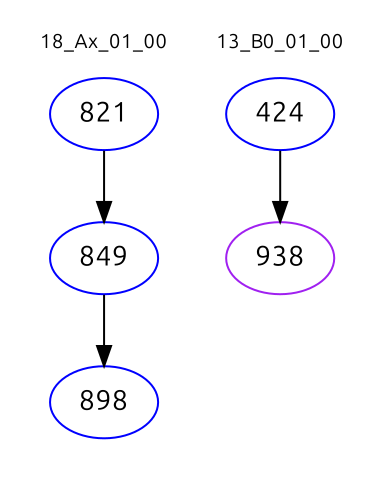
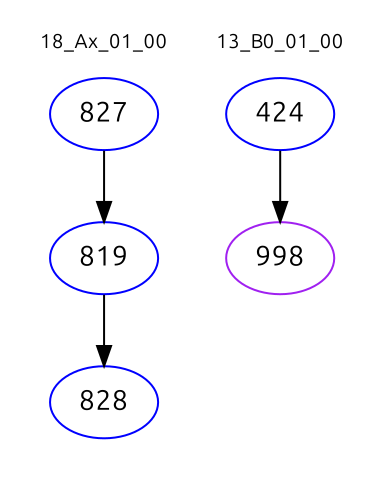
(104, 114) -> (104, 114)
(104, 258) -> (104, 258)
(280, 258) -> (280, 258)
(104, 402) -> (104, 402)
